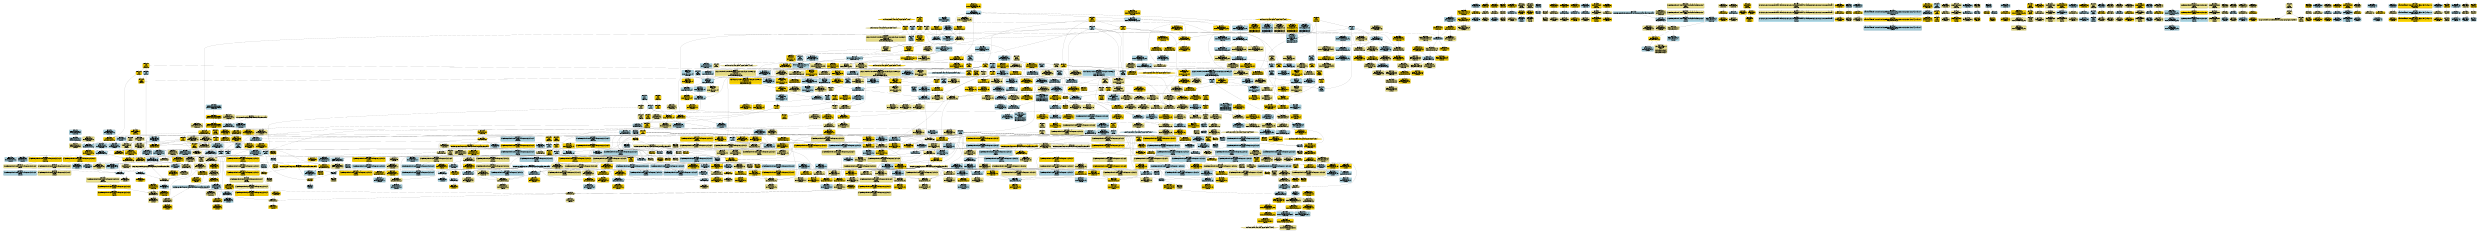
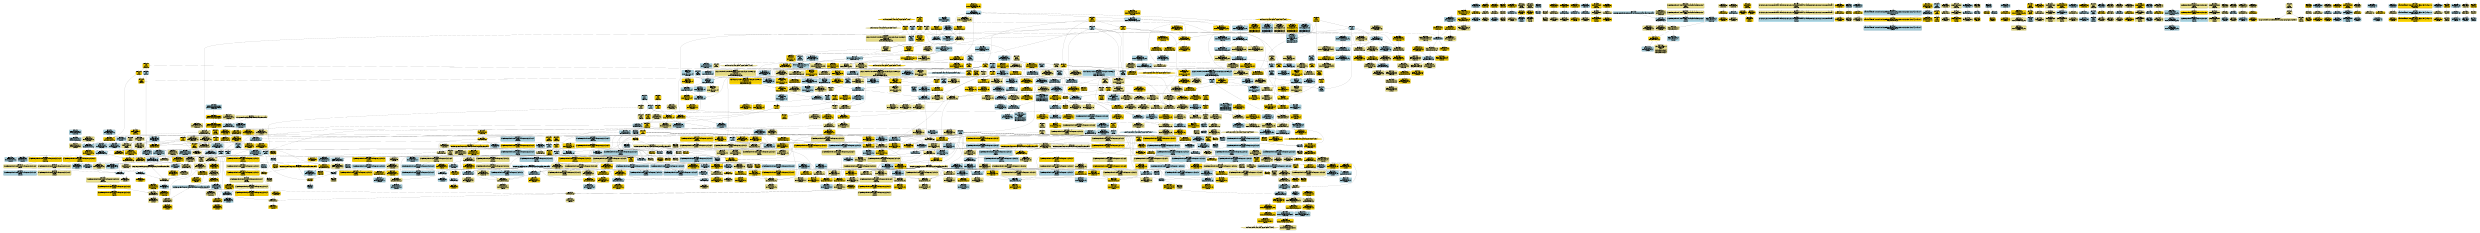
(2030, 19) -> (2030, 19)
(204, 132) -> (204, 132)
